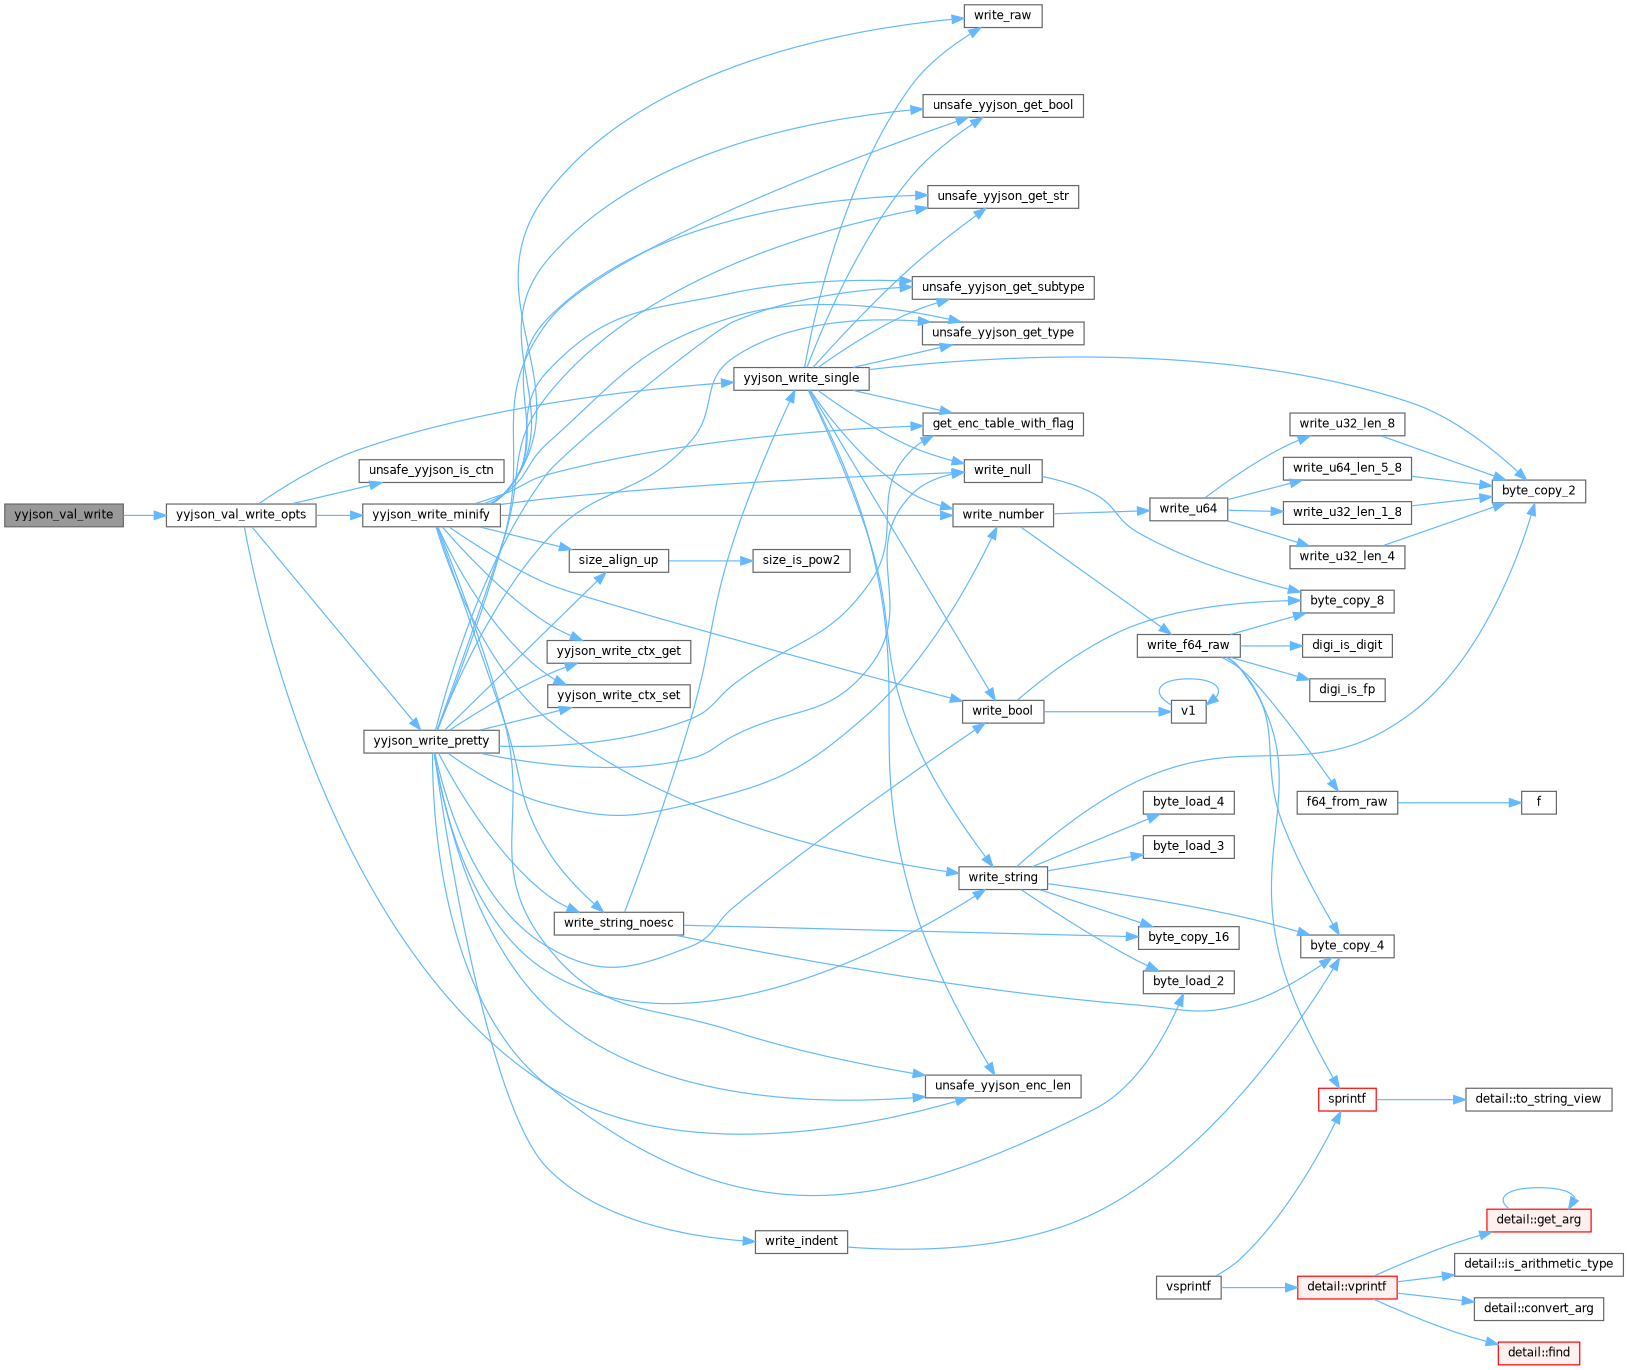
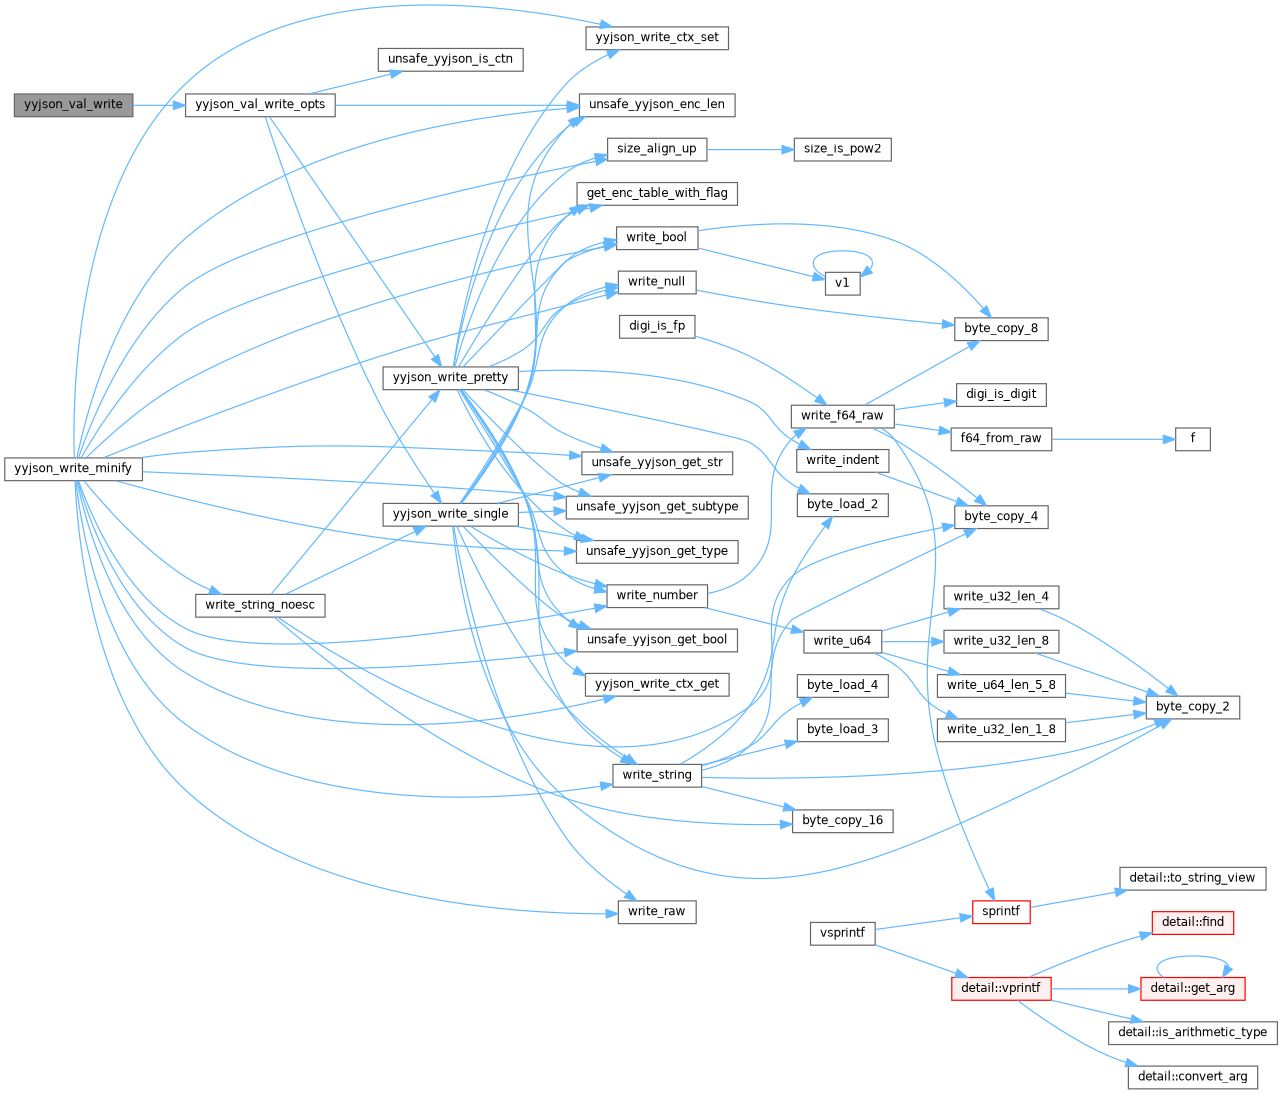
(333, 515) -> none
(1264, 667) -> (759, 361)
(493, 839) -> (352, 497)
